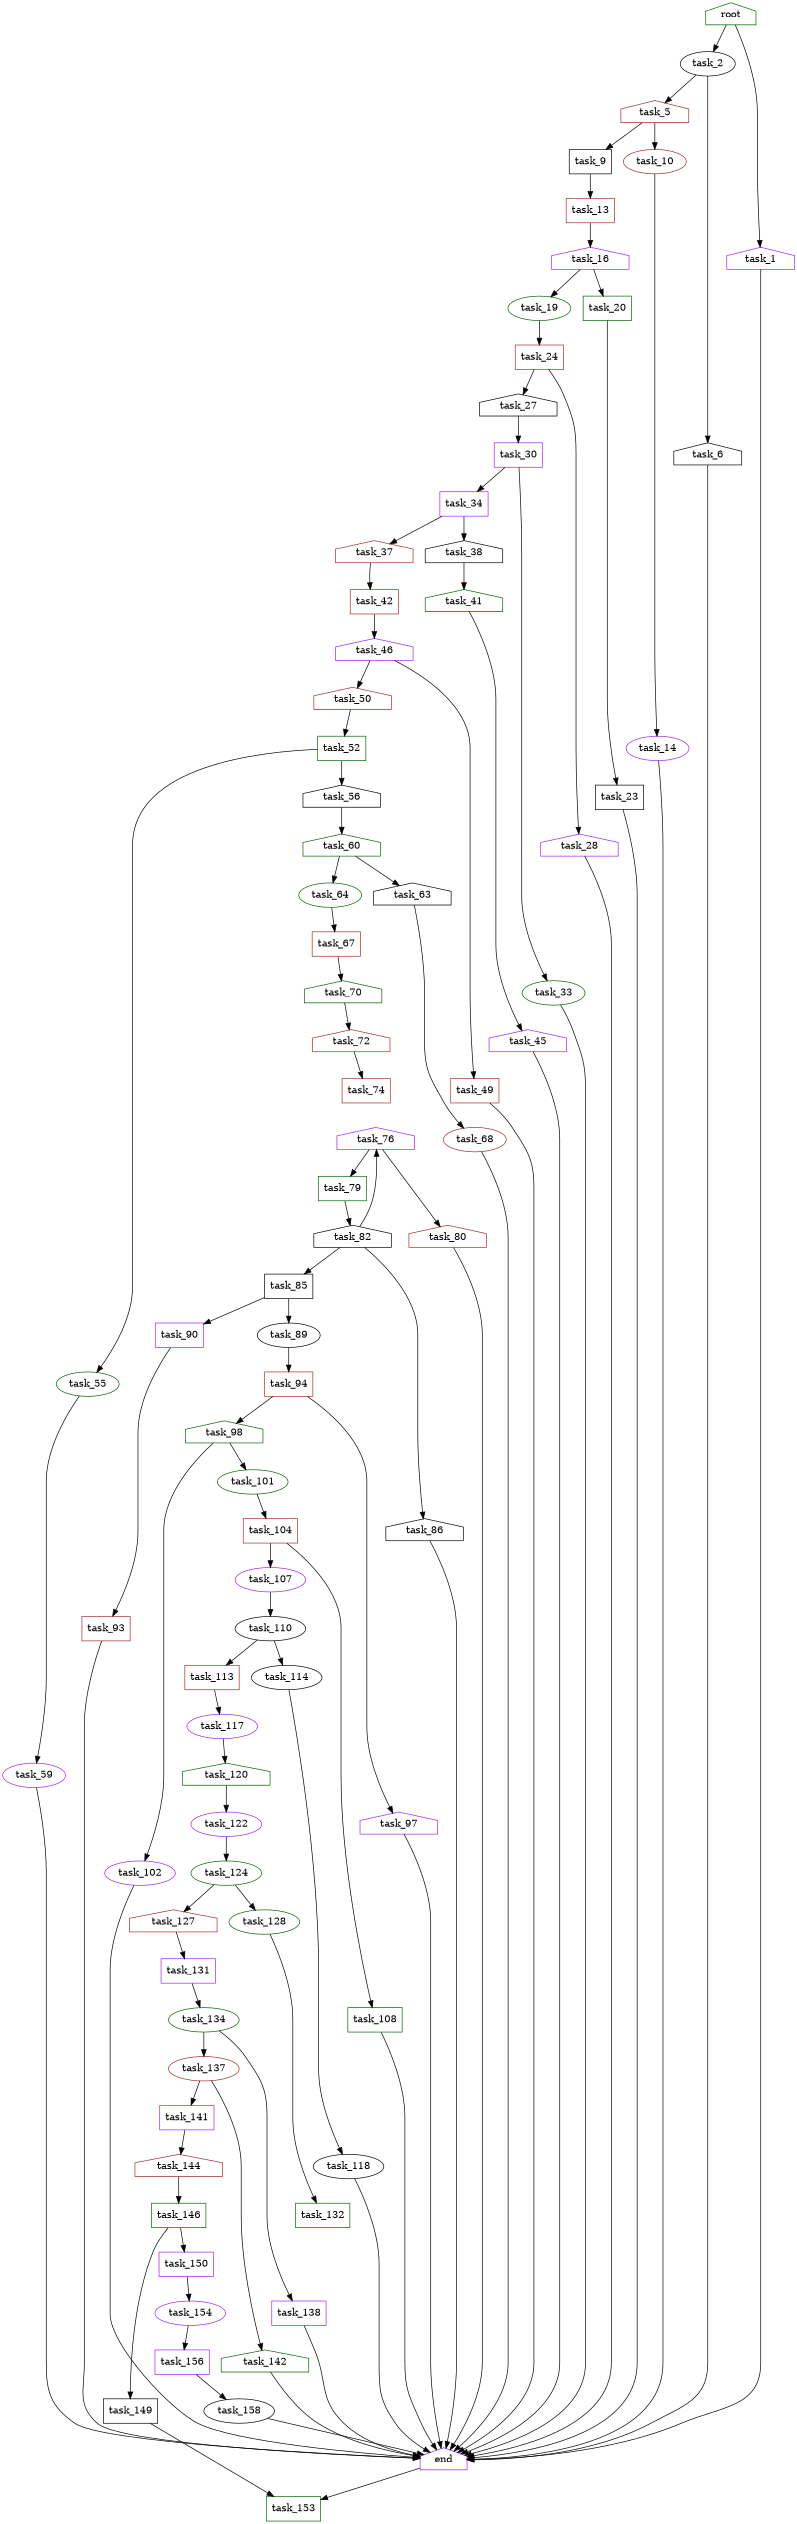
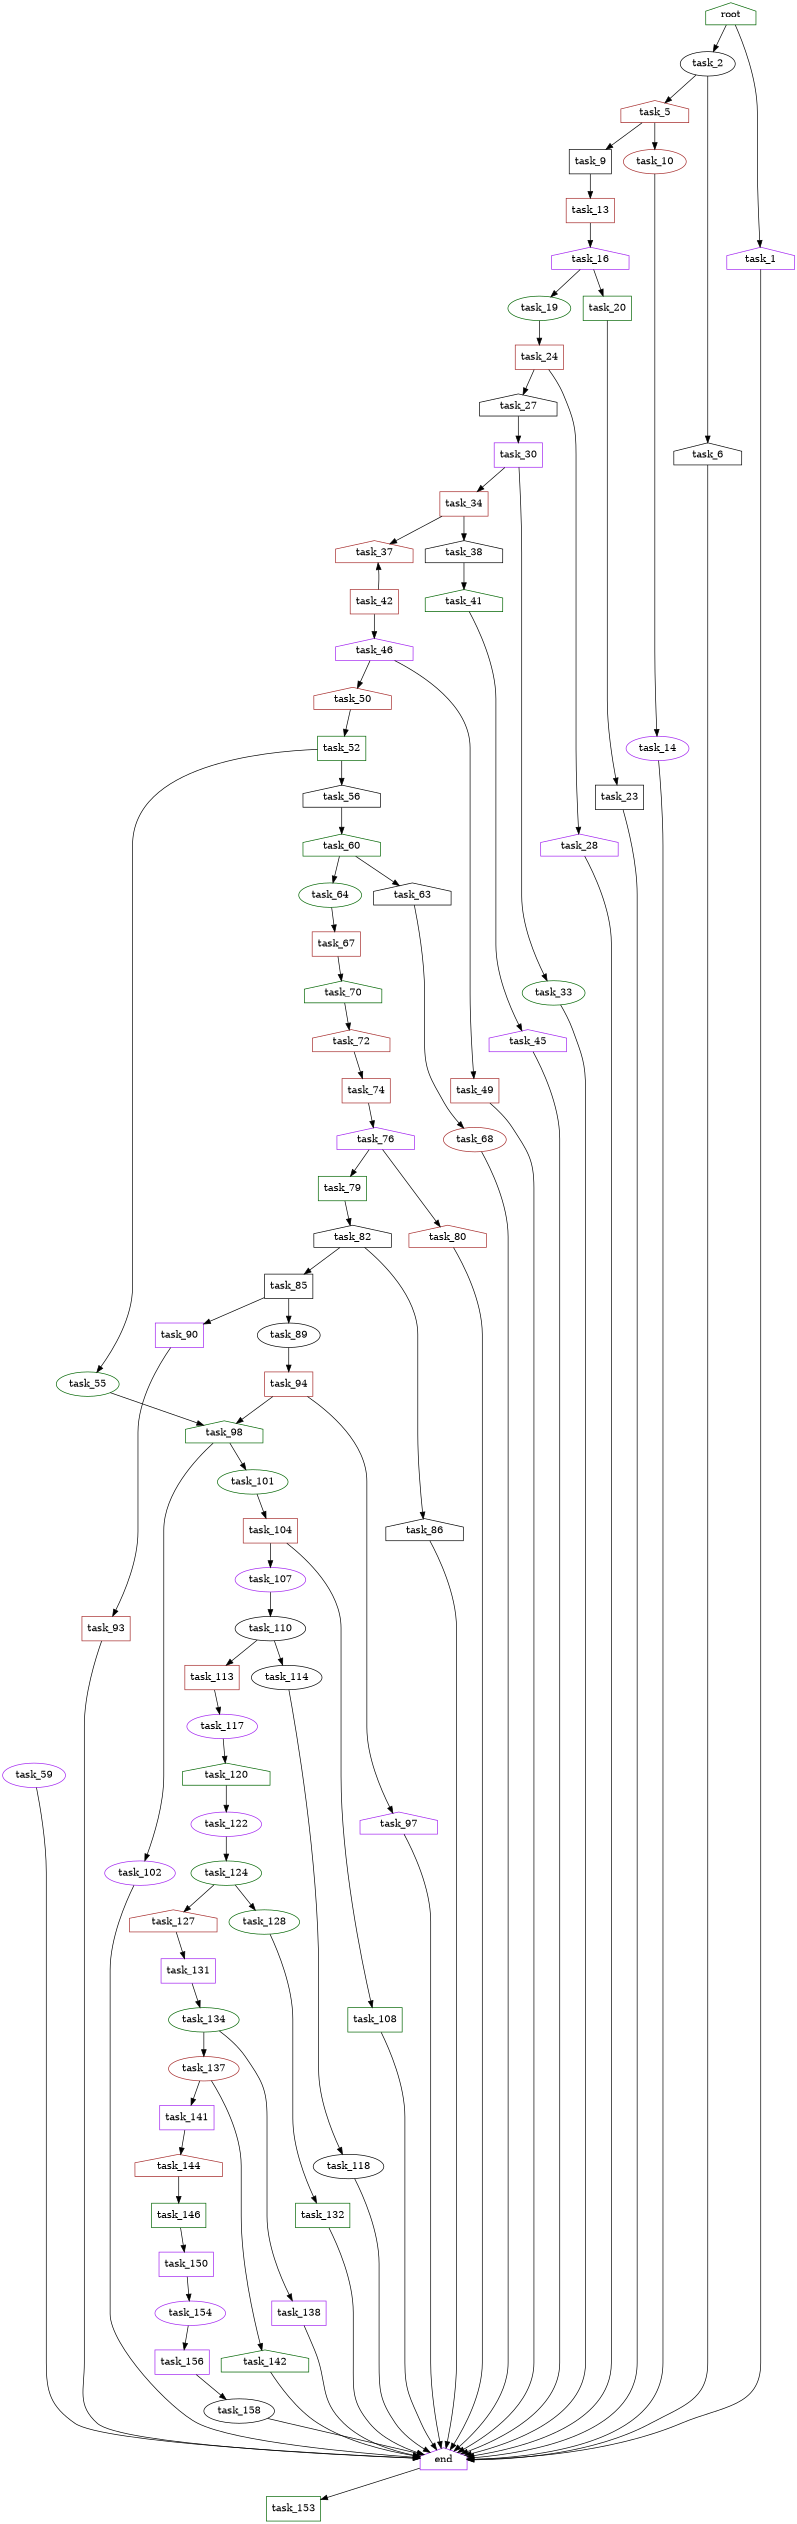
(464, 504) -> (464, 504)
(370, 573) -> (379, 580)
(374, 1193) -> (370, 1112)
(46, 1573) -> (154, 1408)
none -> (353, 2354)
(131, 2411) -> none
